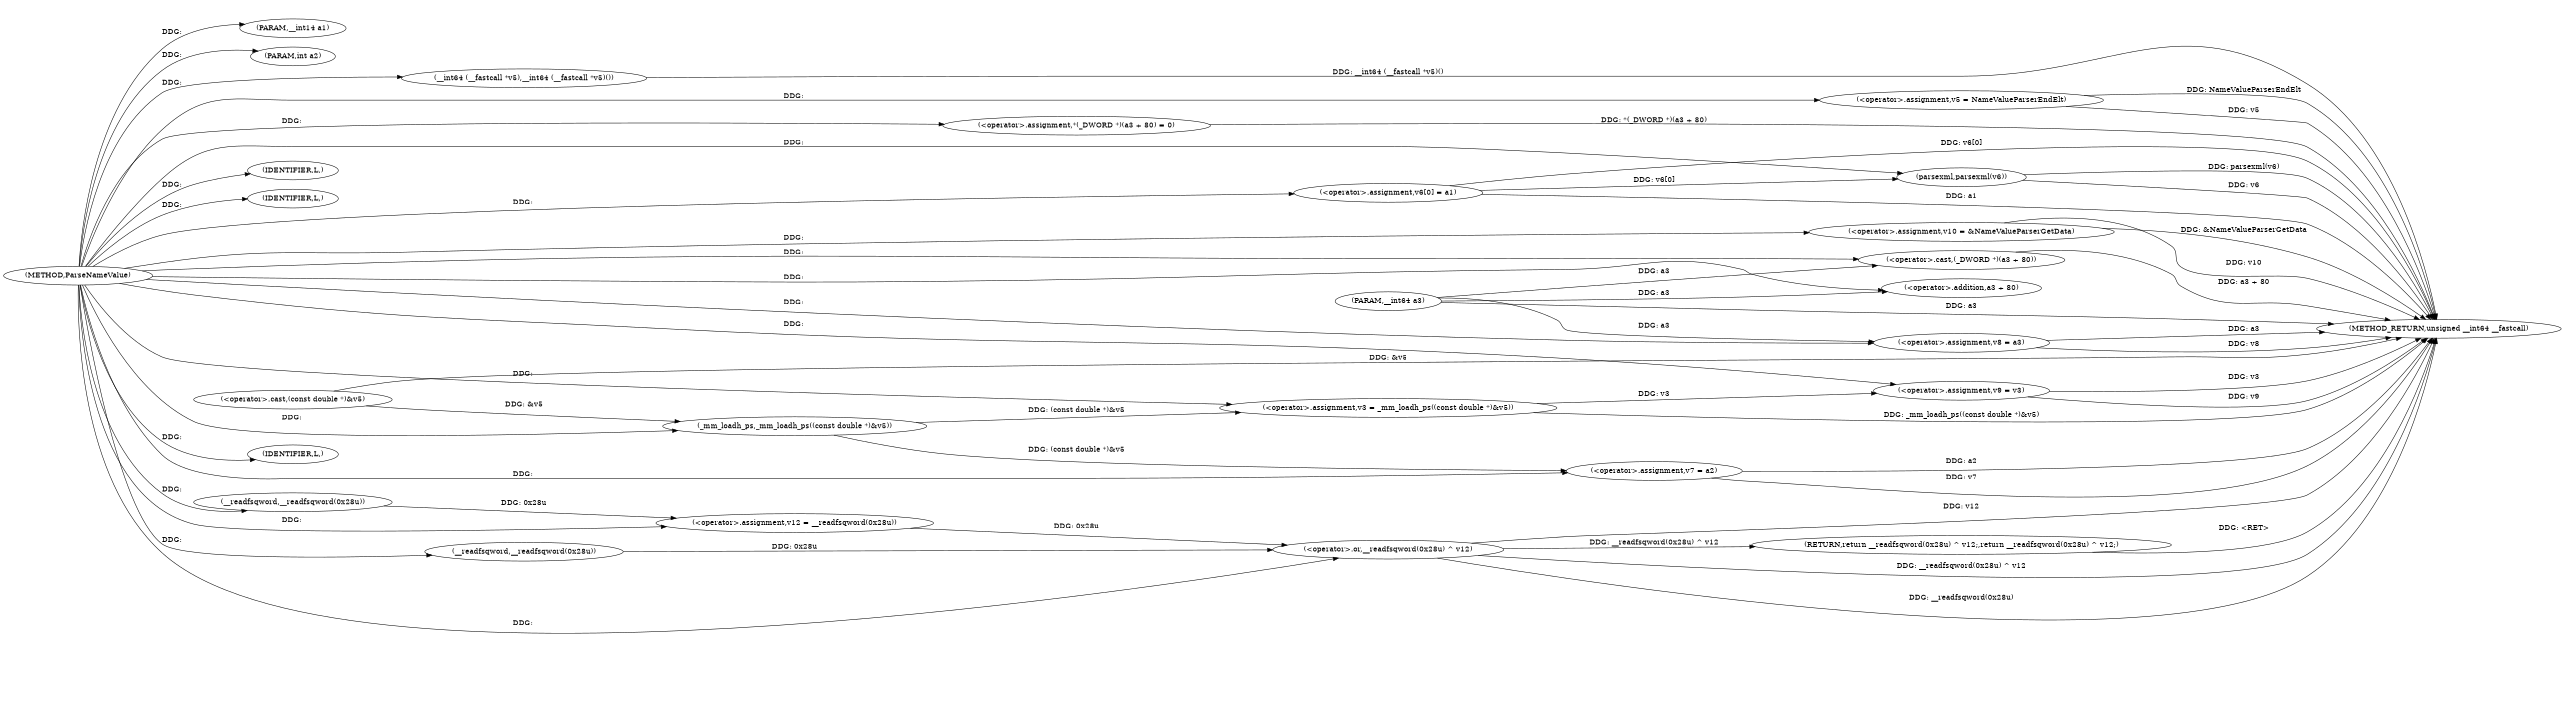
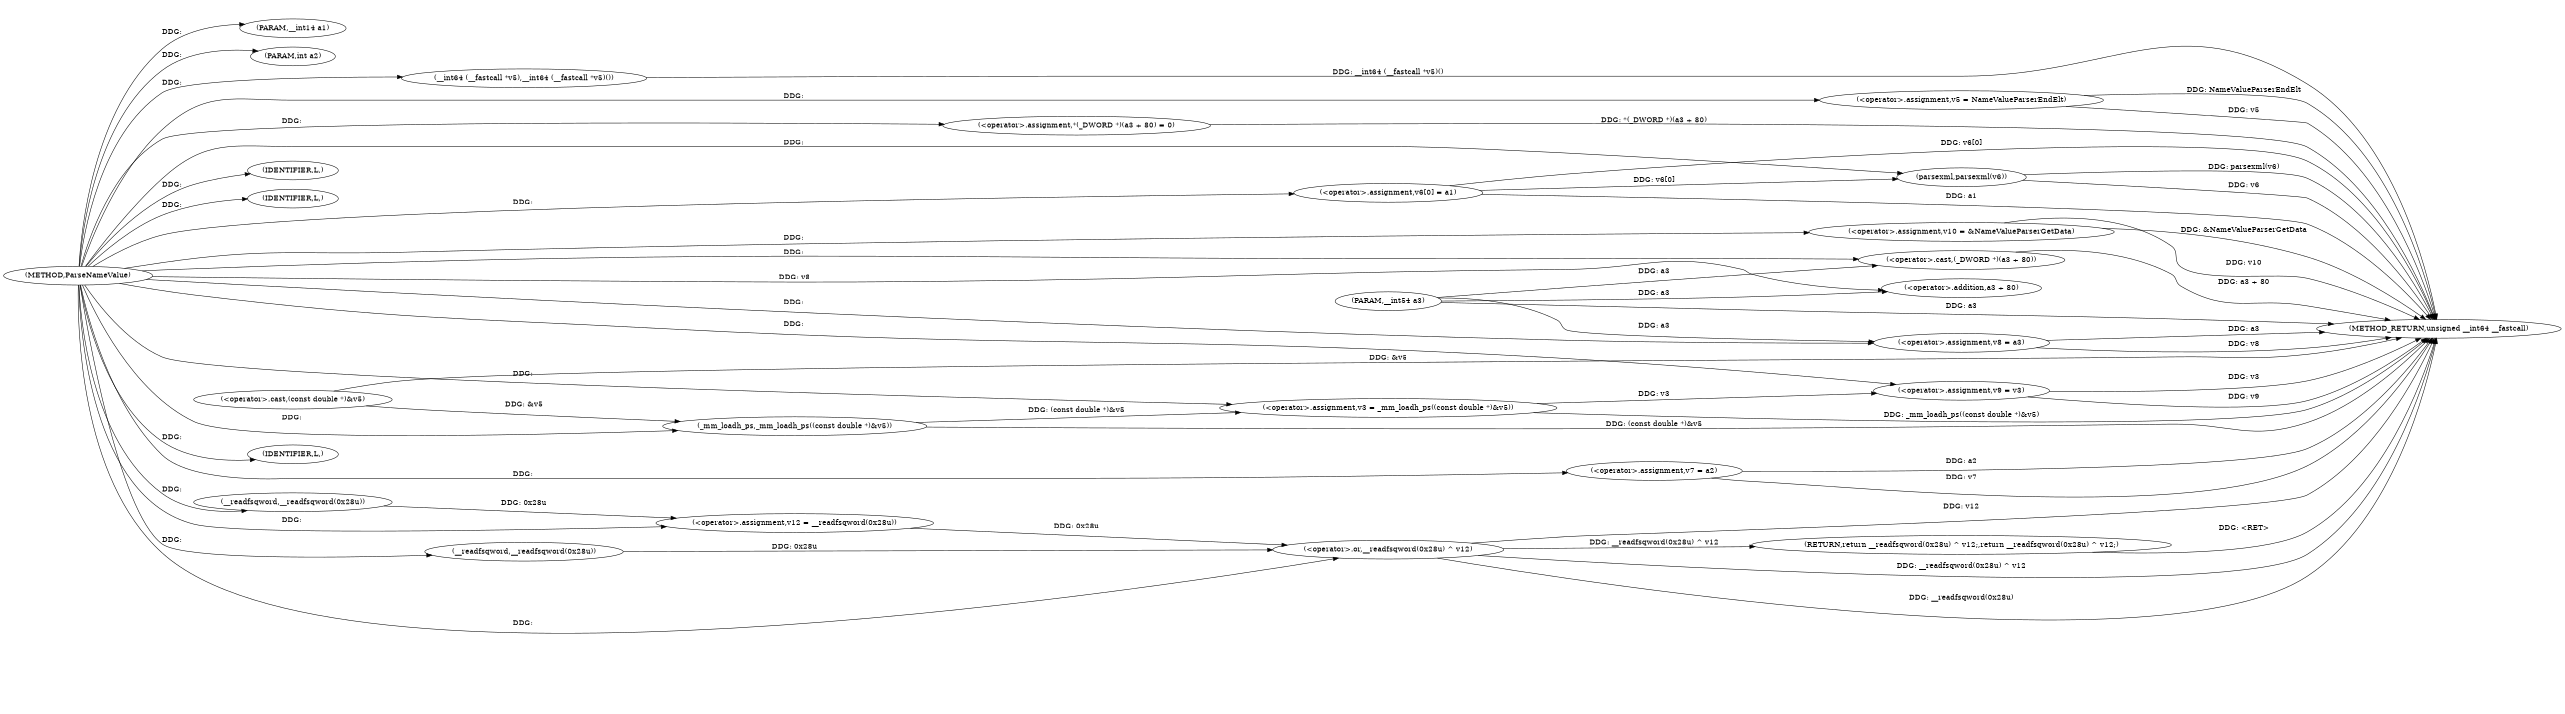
(795, 278) -> (795, 278)
(1388, 301) -> (1388, 301)
(1196, 466) -> (1690, 428)
